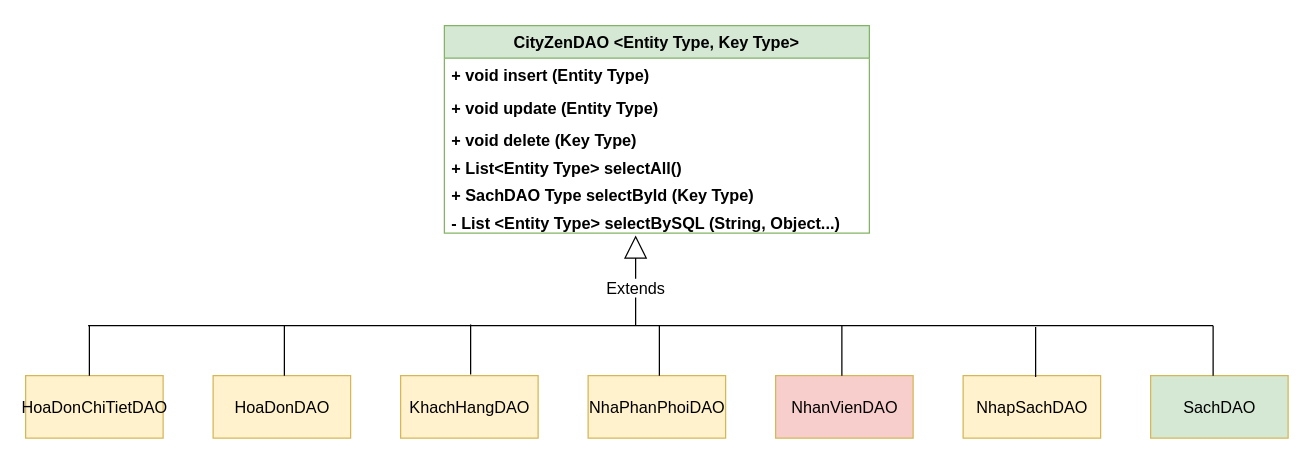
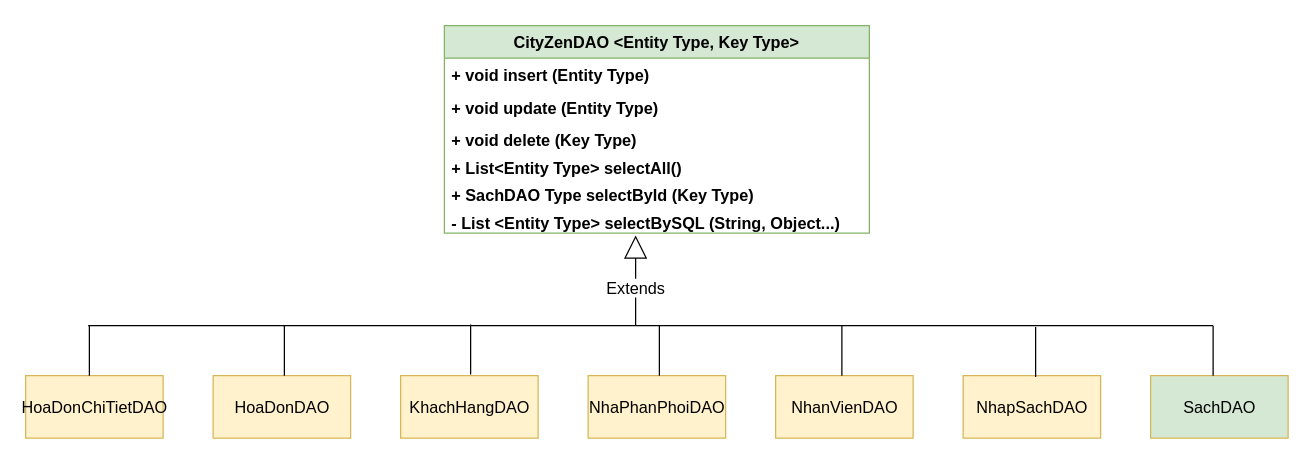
(844, 407) -> (844, 407)
